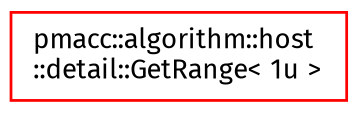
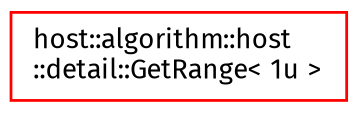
(179, 56) -> (179, 56)
